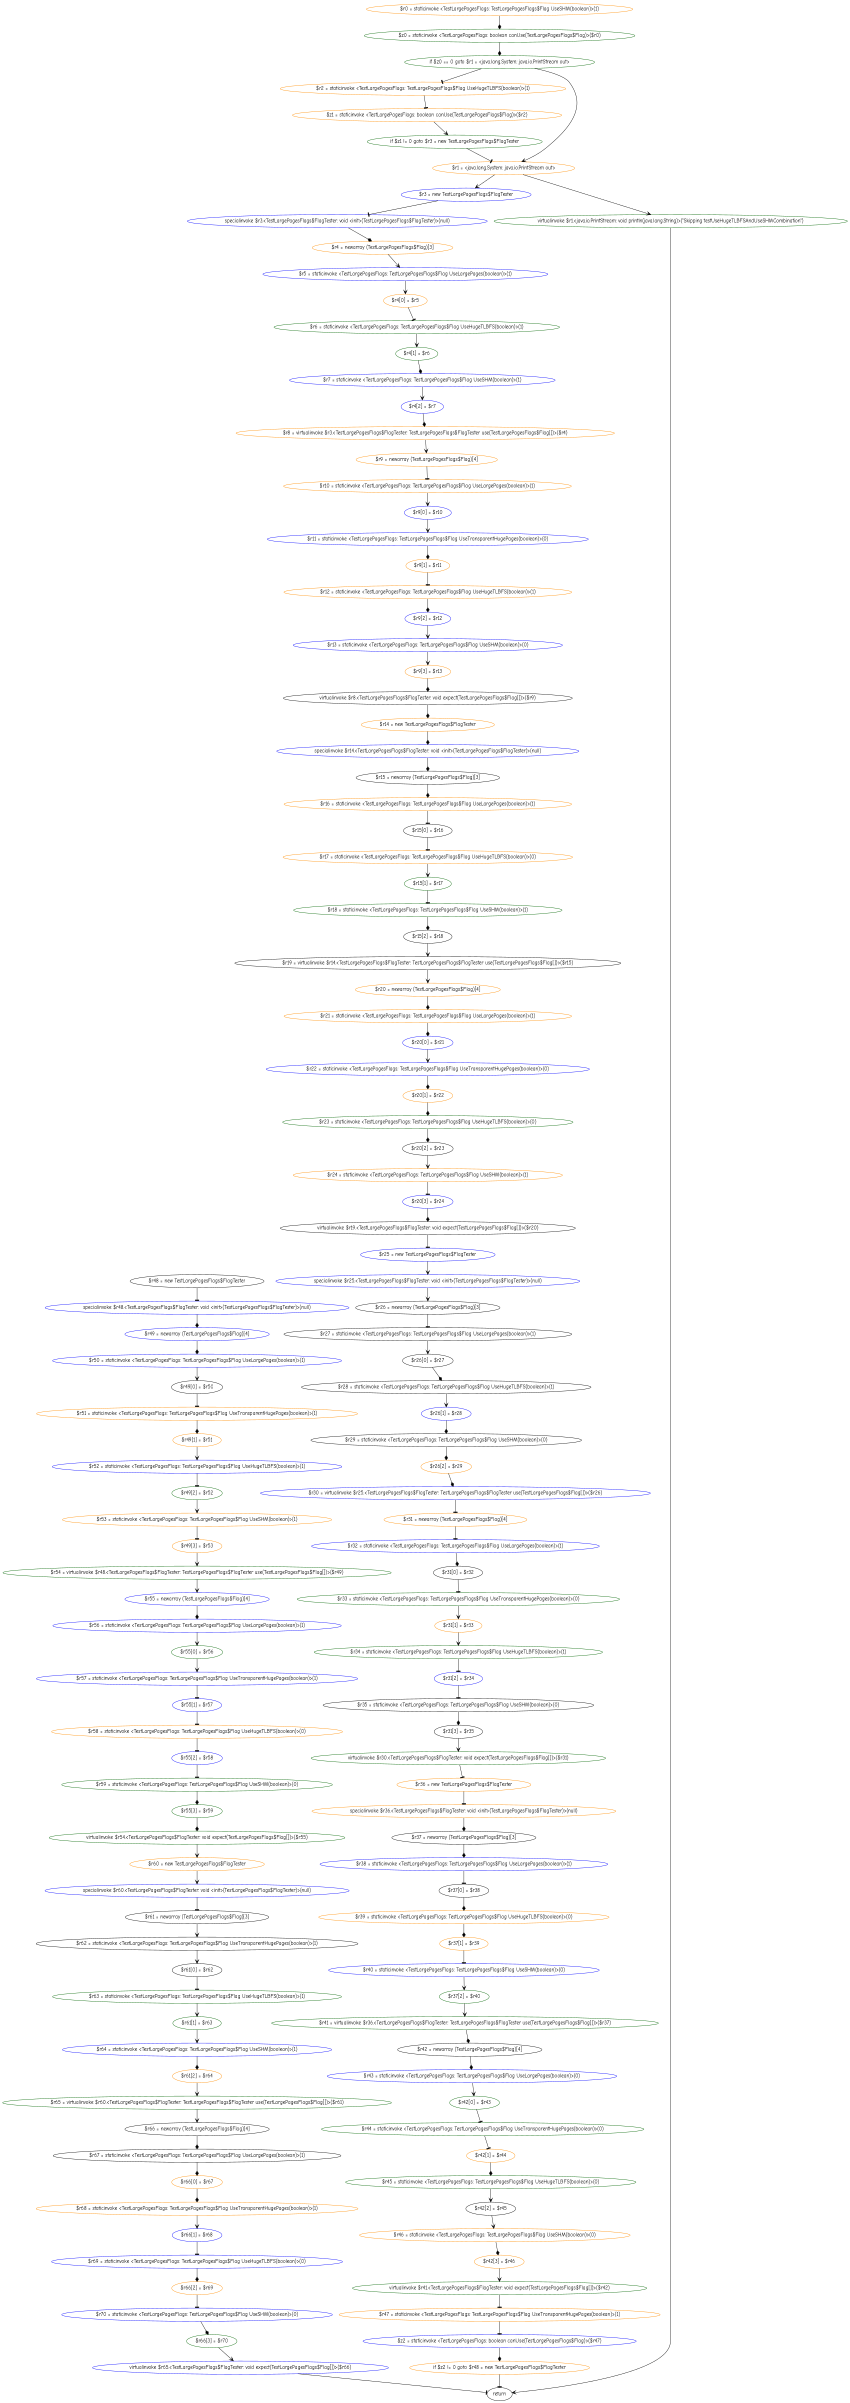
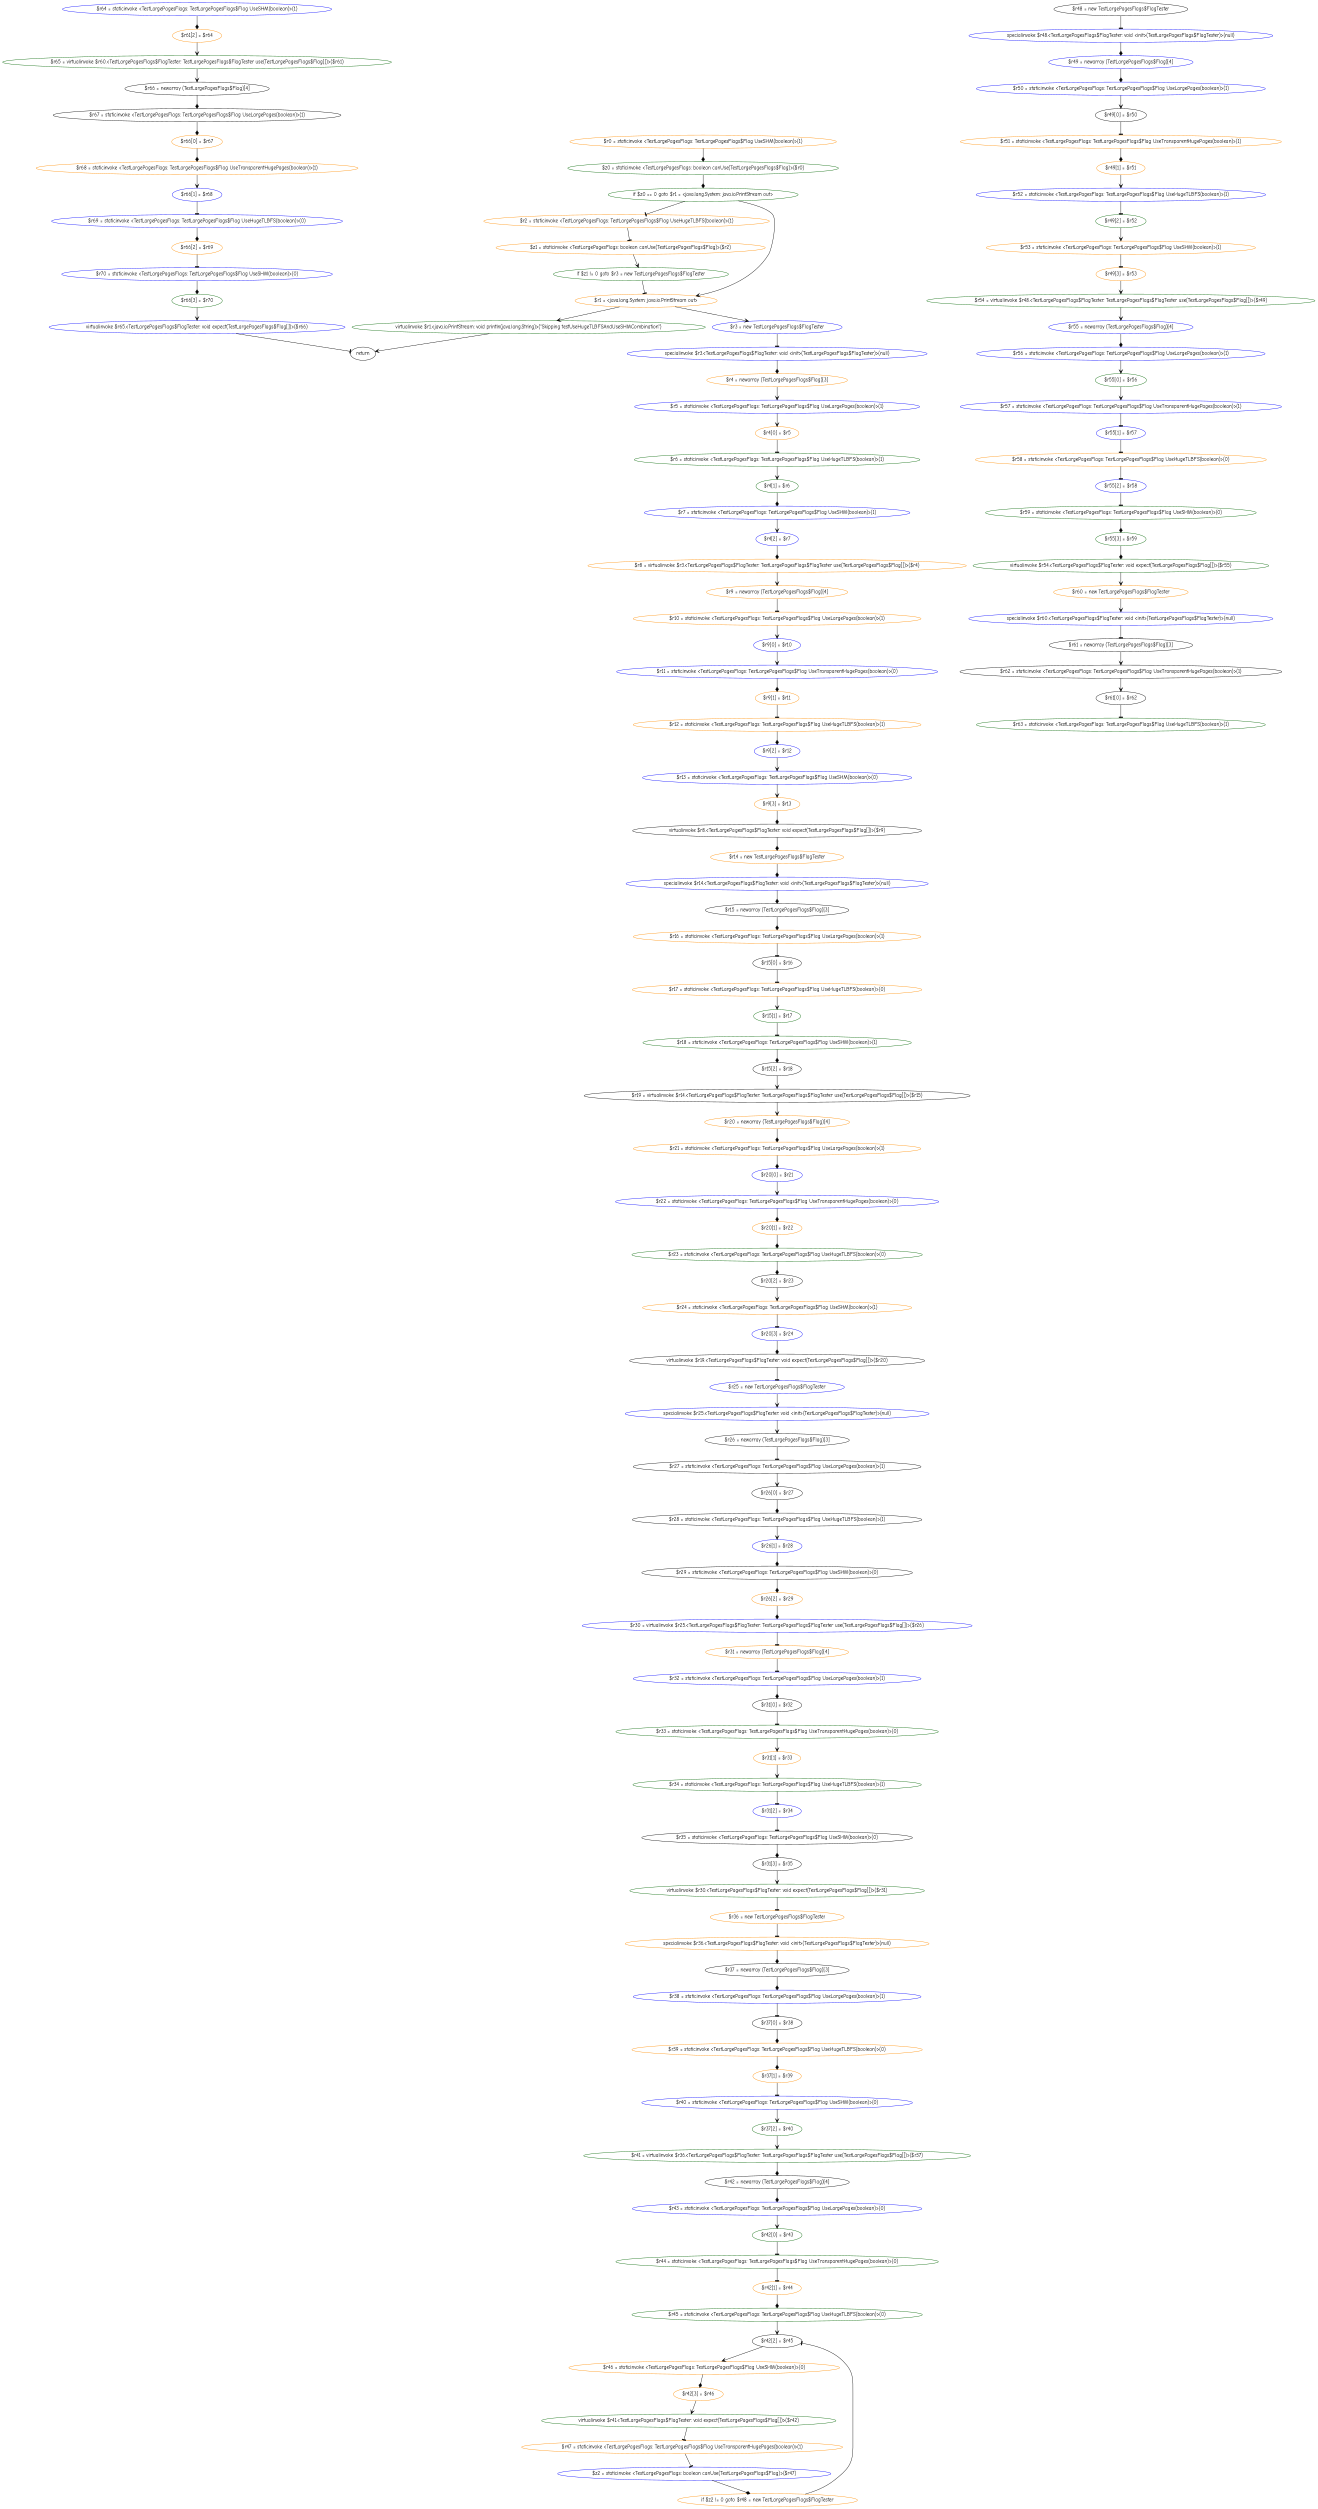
(197, 2023) -> none
(500, 2380) -> (853, 2417)
